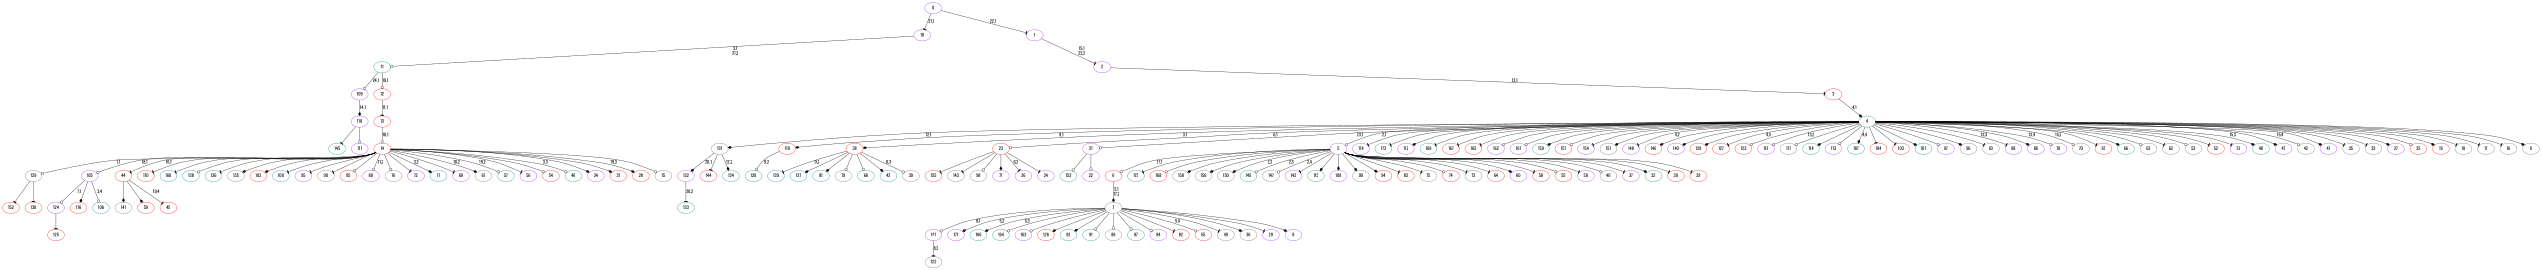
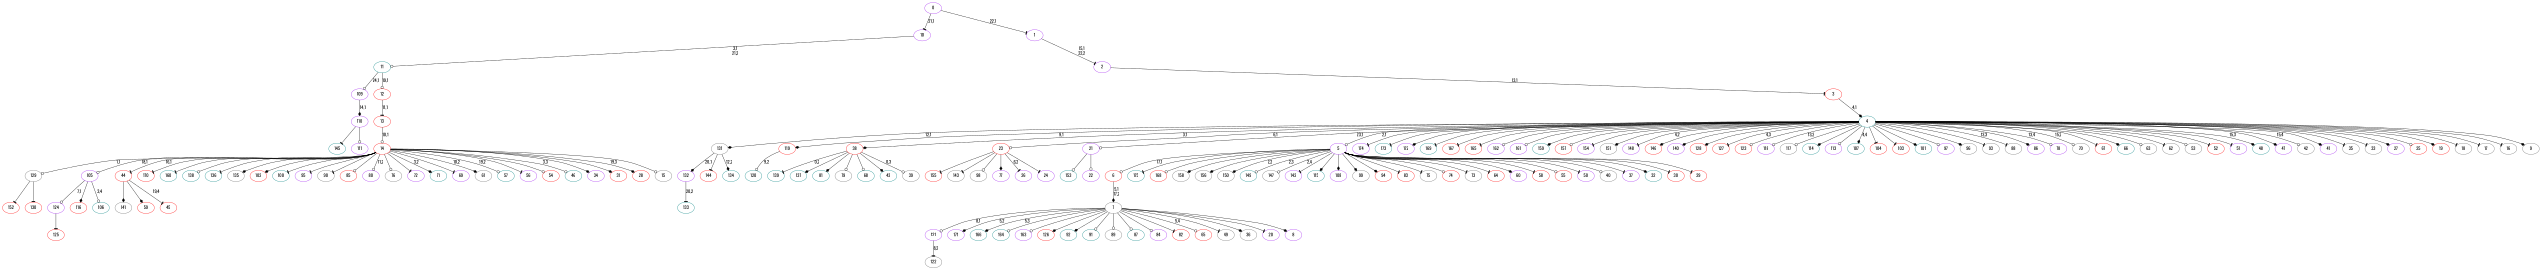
(2013, 149) -> (2013, 149)
